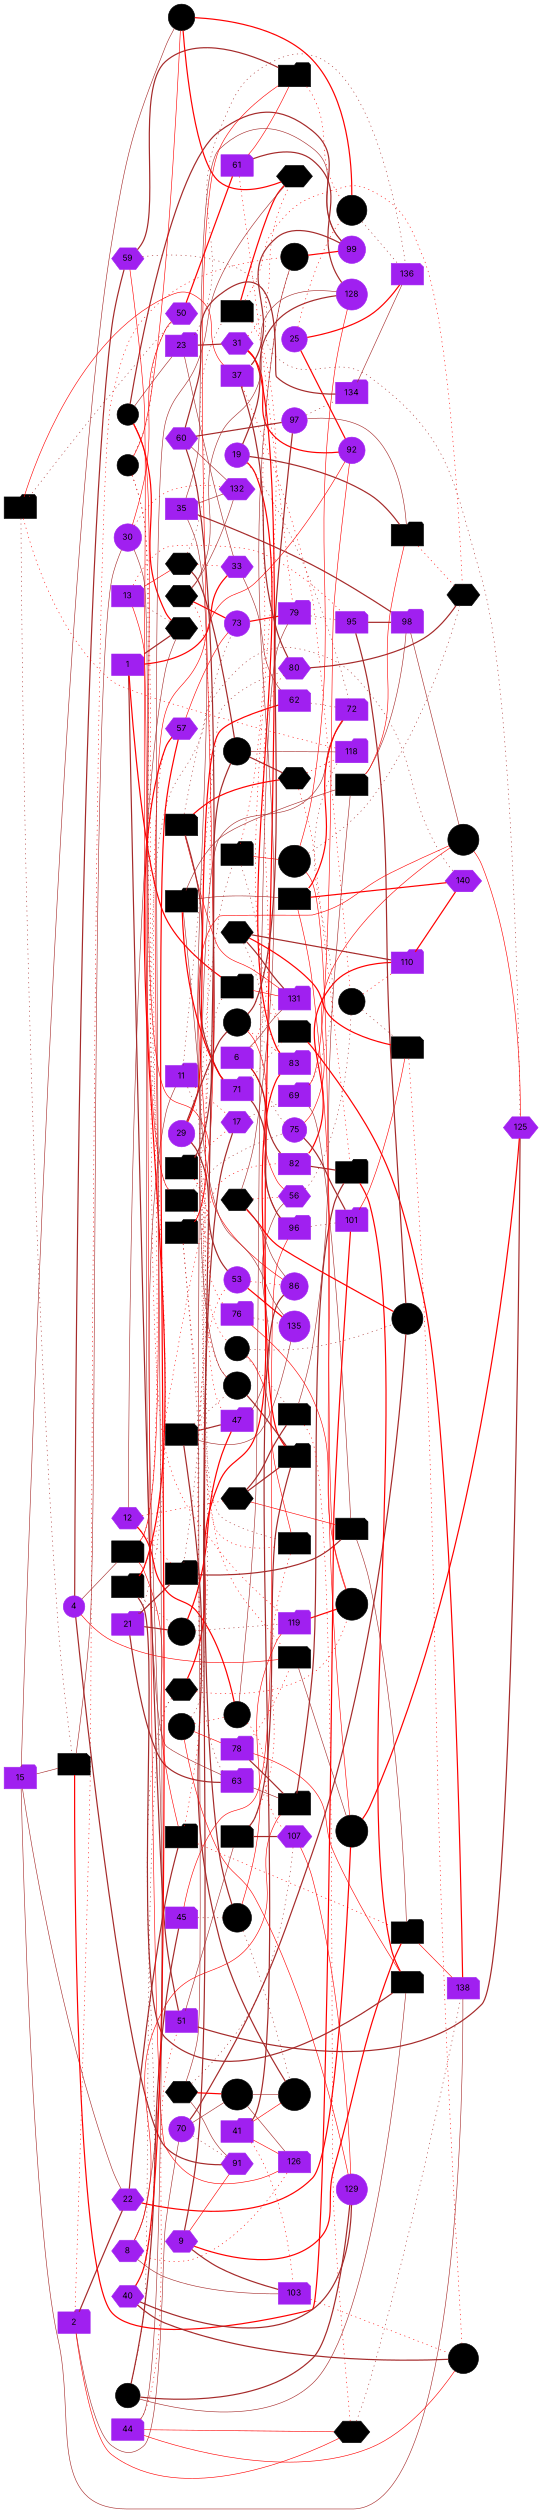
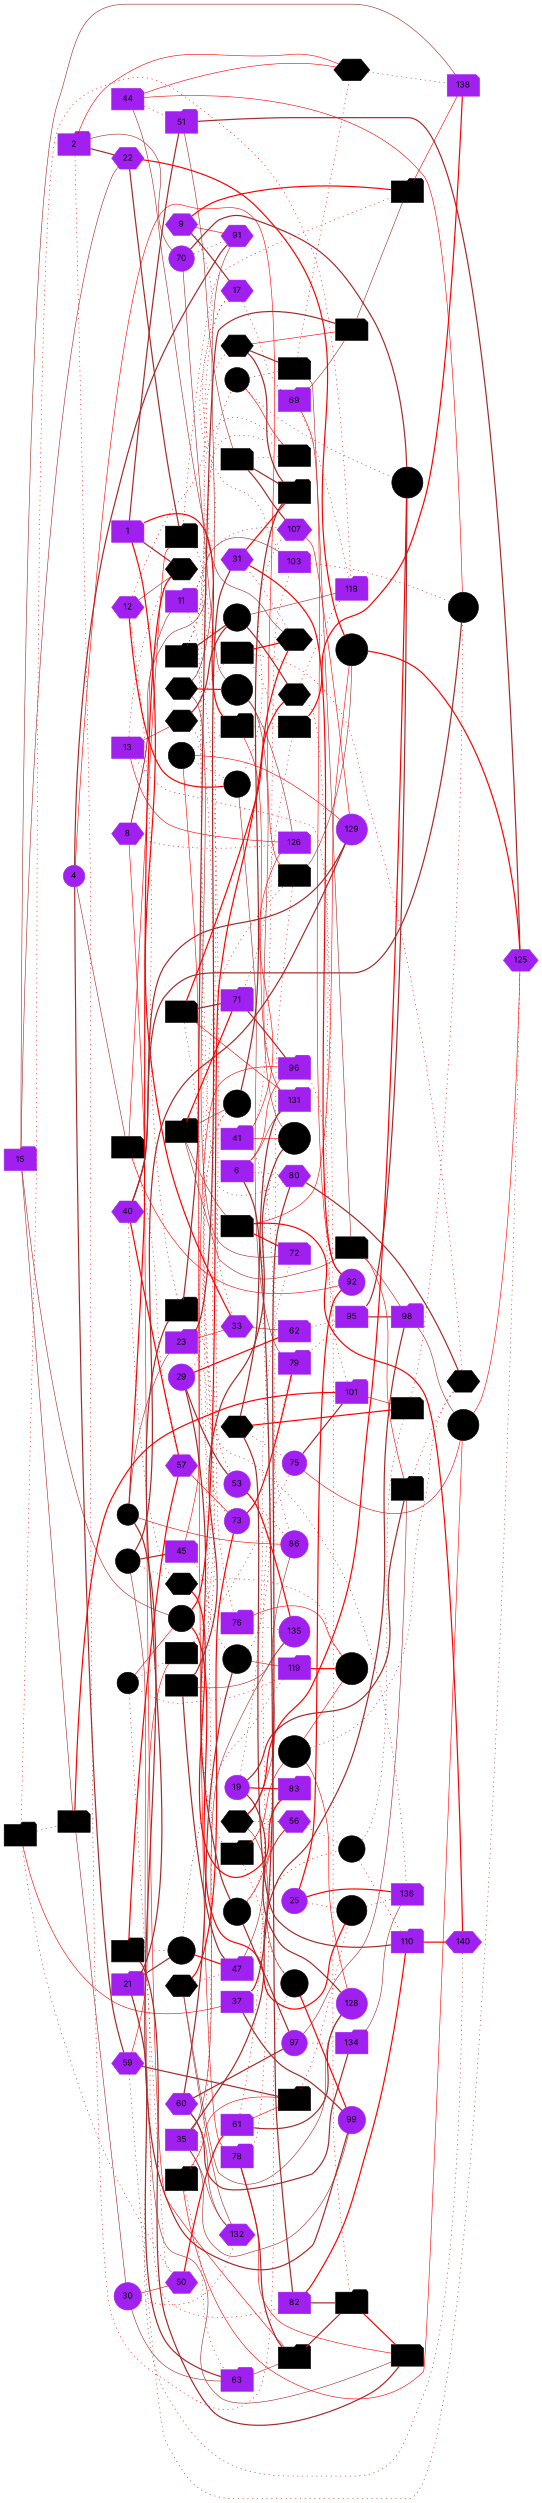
(318, 704) -> (323, 1324)
(266, 1645) -> (272, 1253)
(233, 2274) -> (200, 413)
